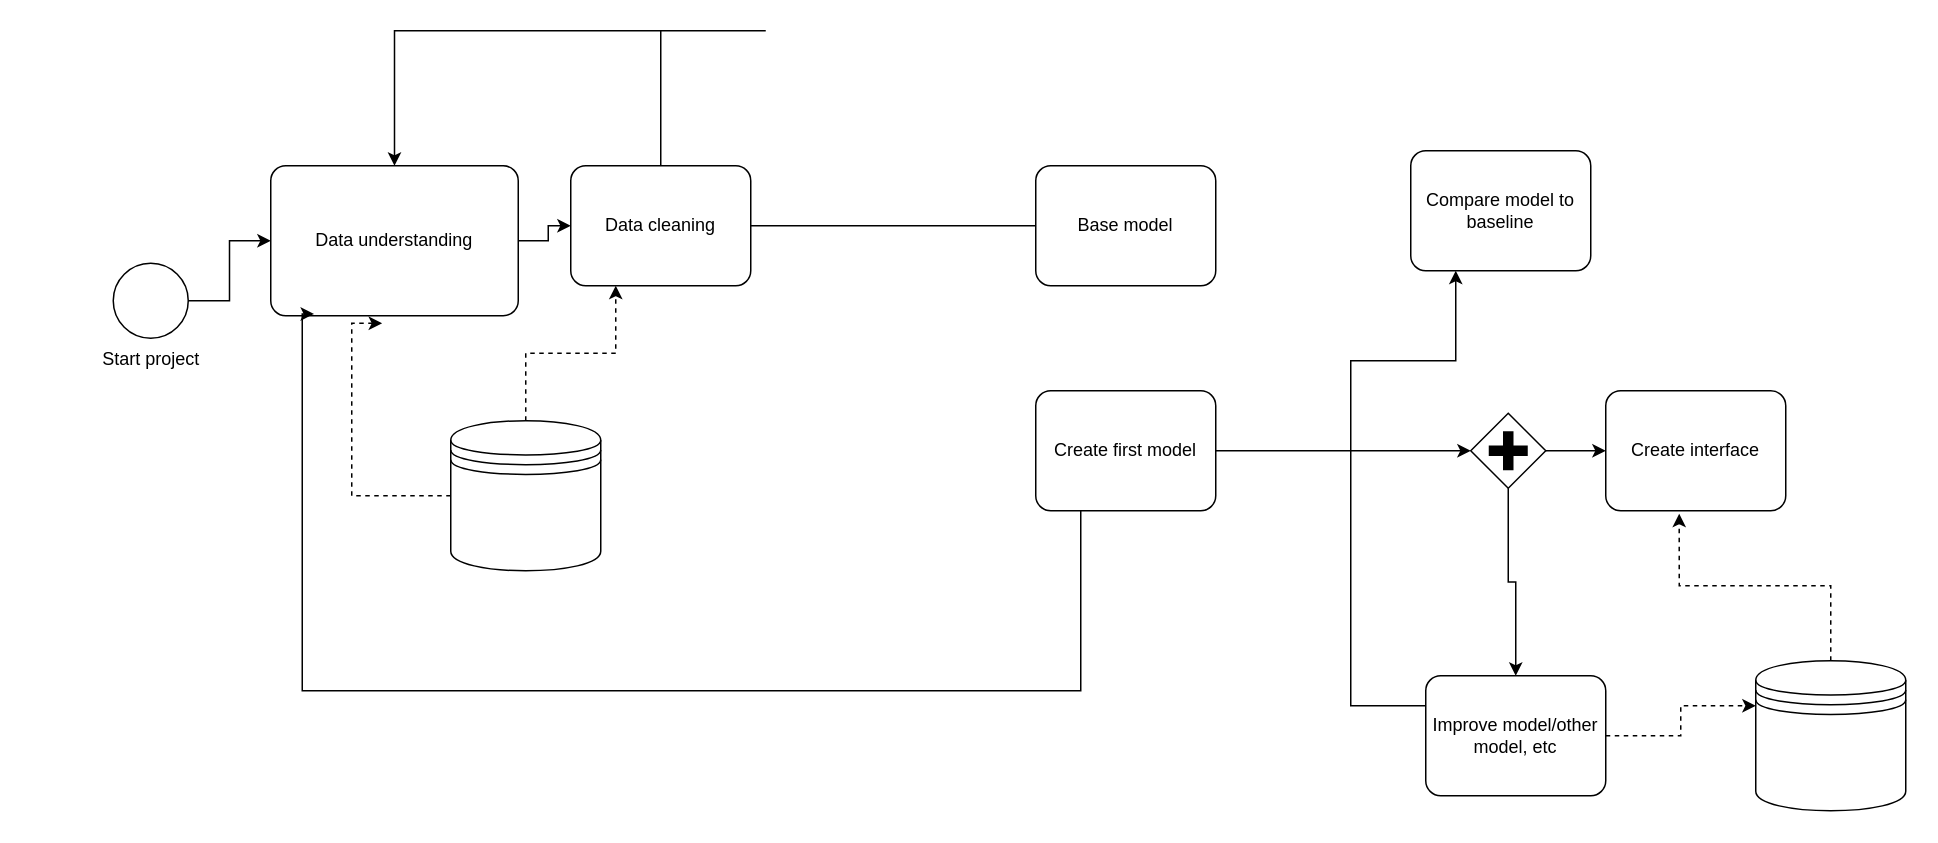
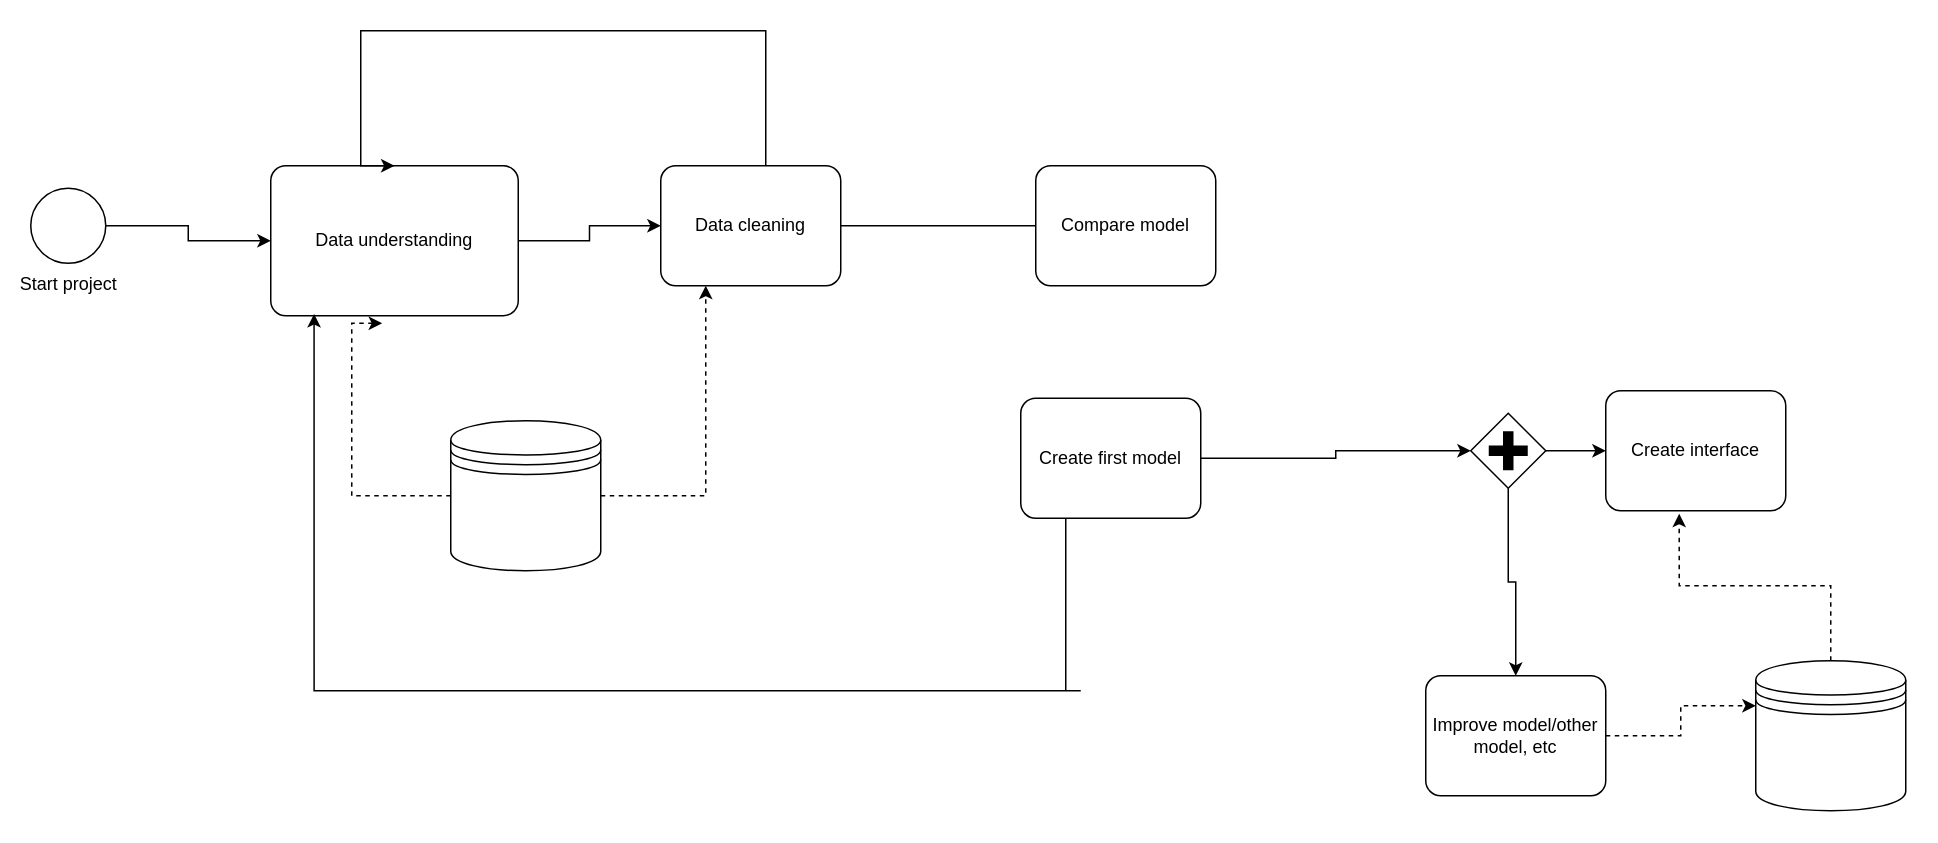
(1501, 211) -> none
(661, 226) -> (751, 226)
(1126, 226) -> (1126, 226)
(151, 301) -> (68, 226)
(1126, 451) -> (1111, 458)
(1351, 479) -> none
